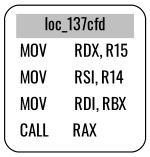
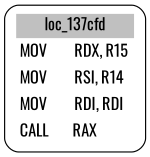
(73, 105) -> (72, 105)
